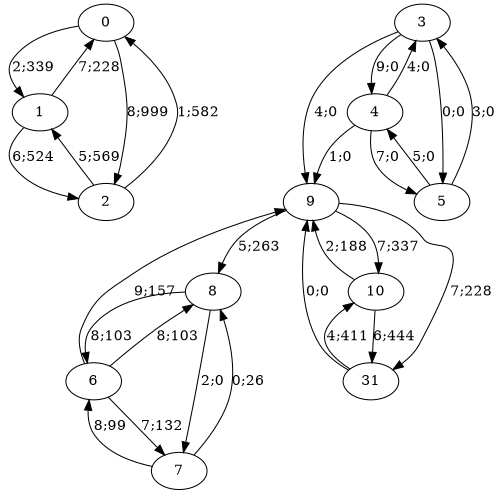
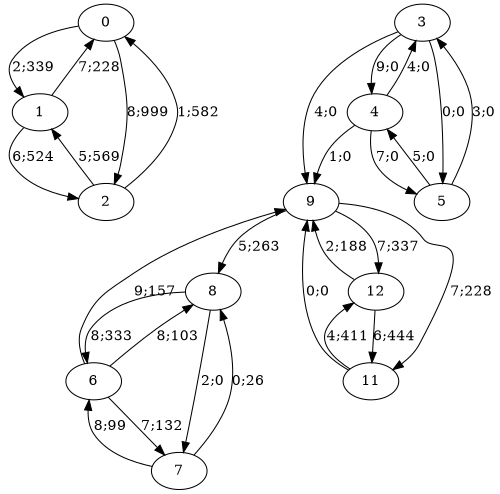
(376, 292) -> (376, 292)
(112, 336) -> (112, 336)
(371, 381) -> (371, 381)
